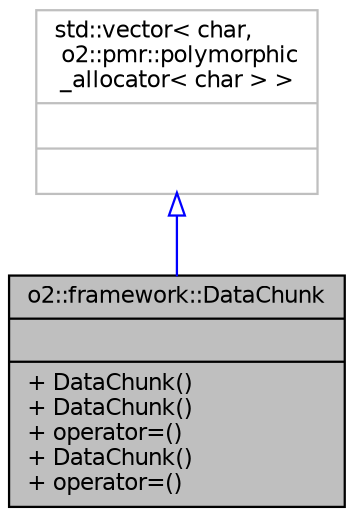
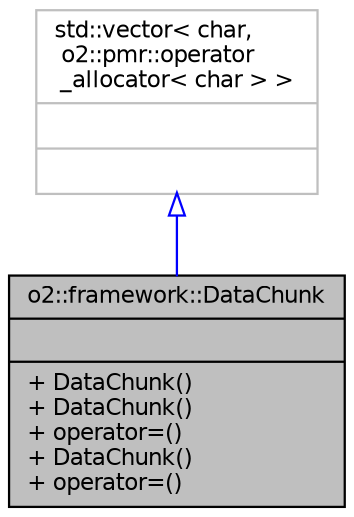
(177, 56) -> (154, 56)
